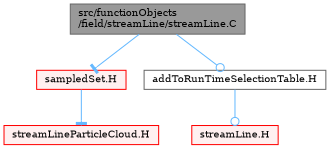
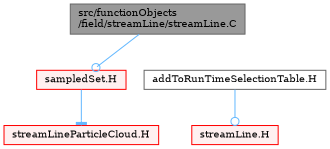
(197, 50) -> none
(118, 51) -> (118, 51)
